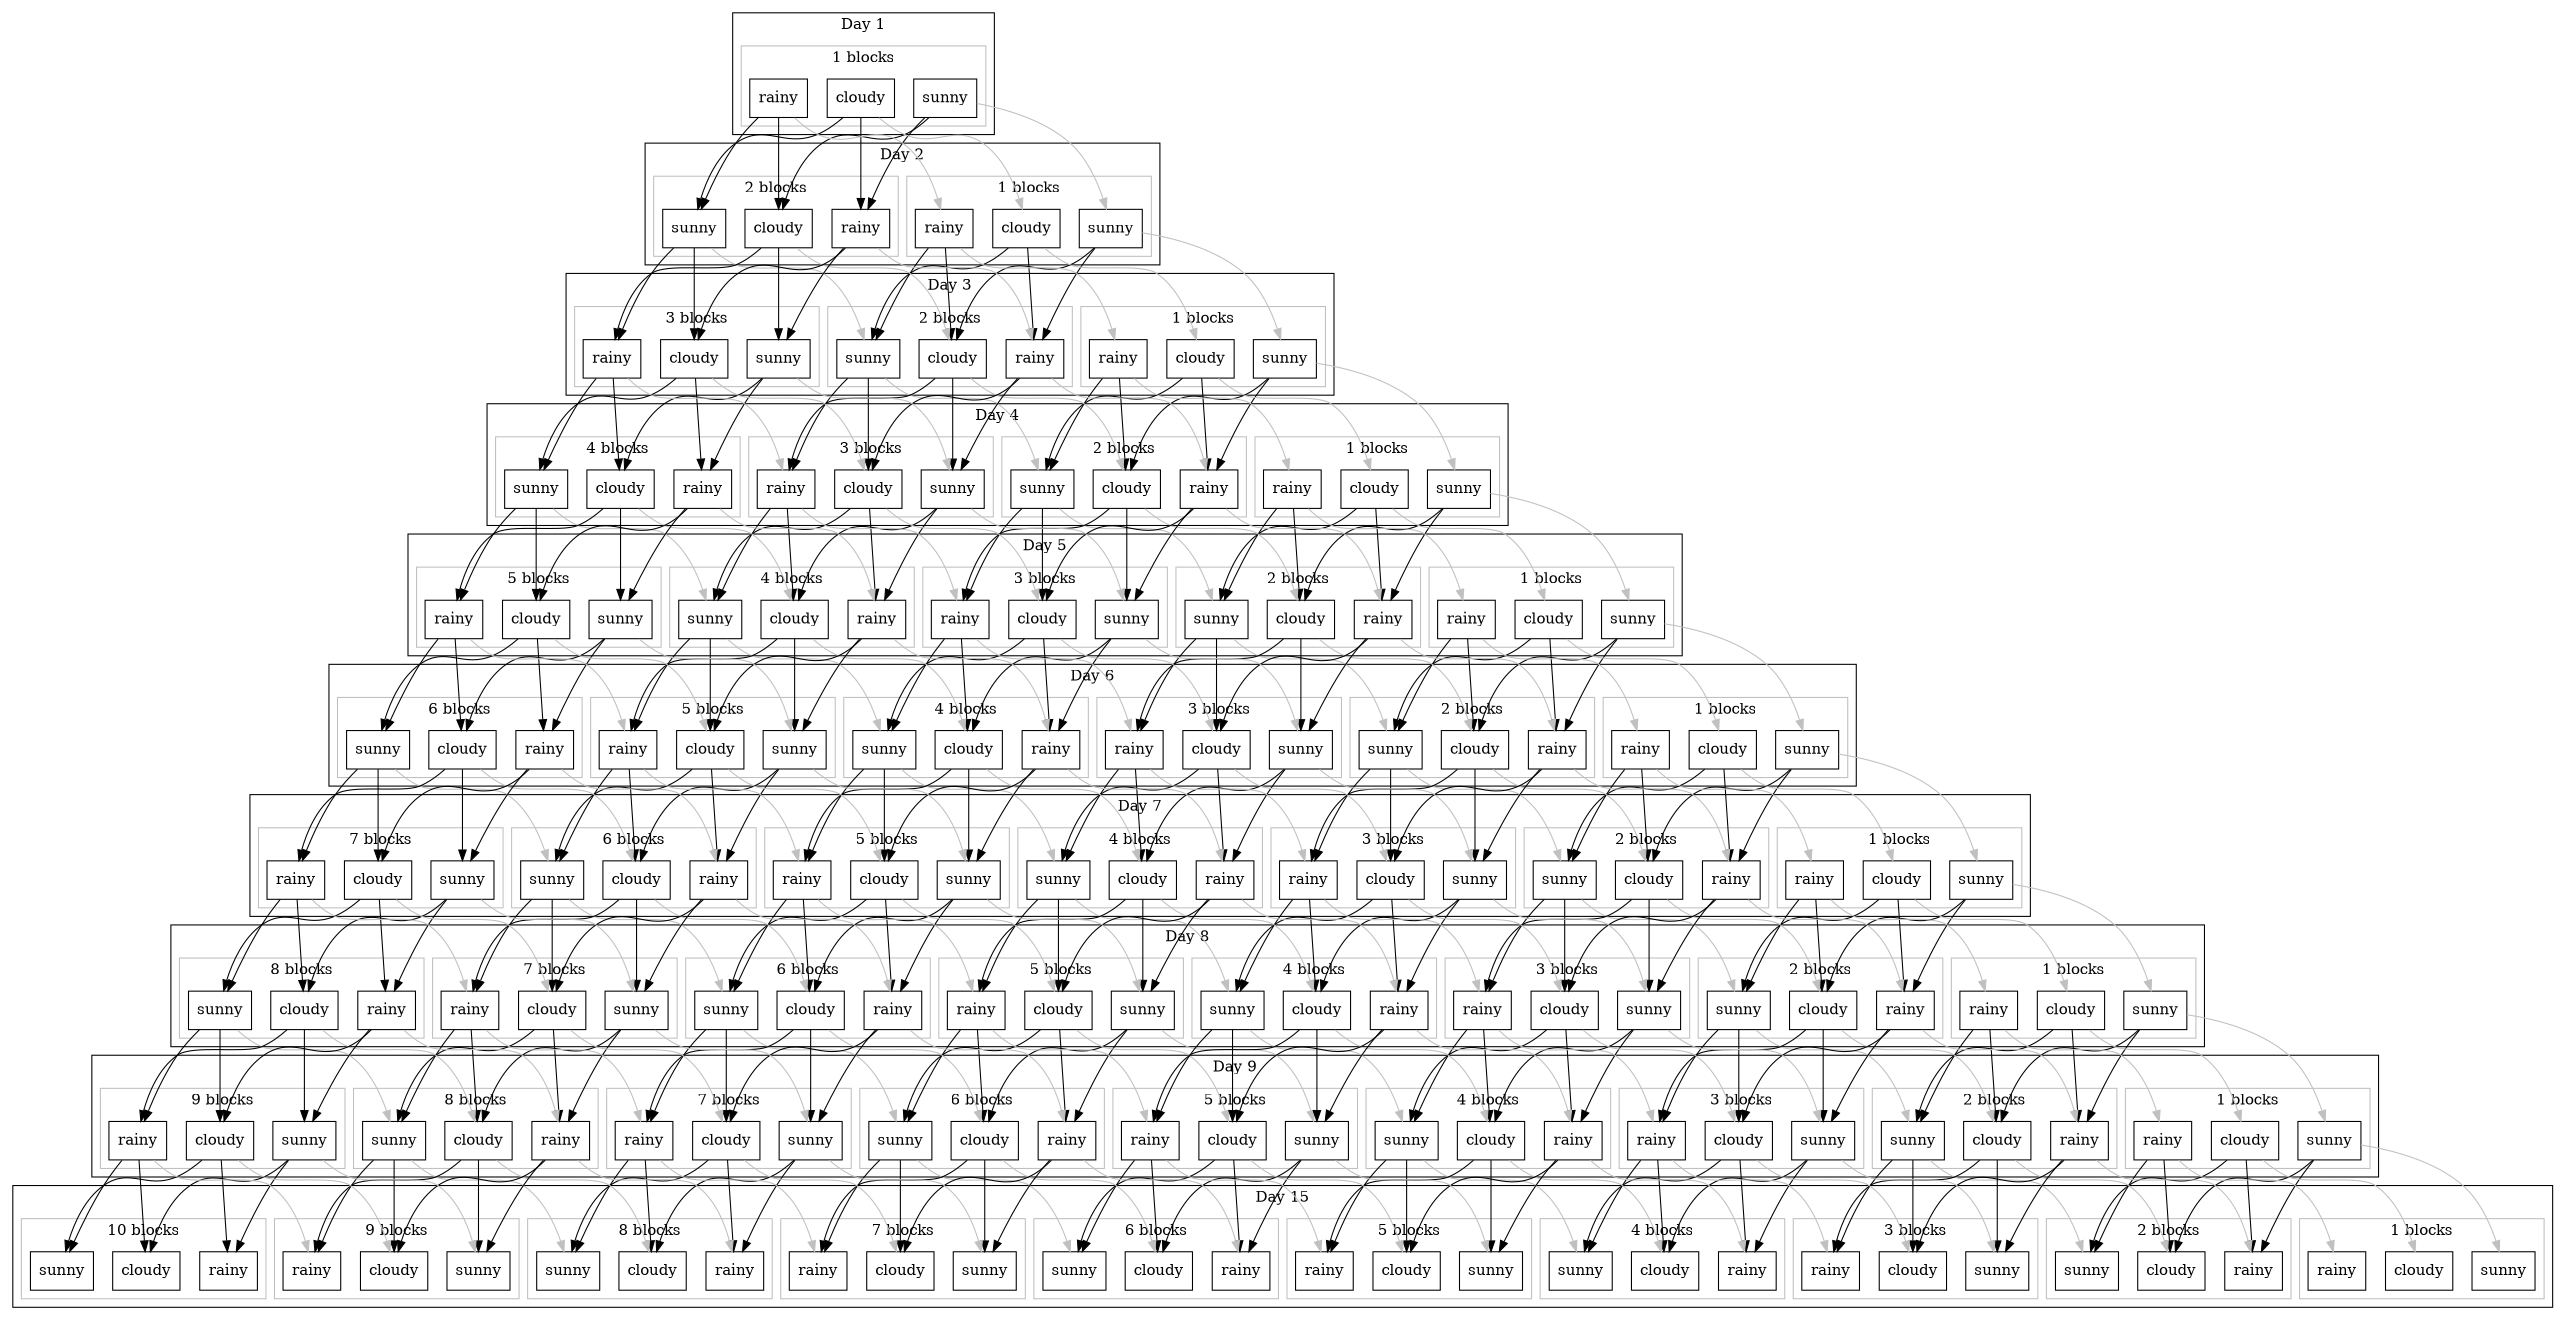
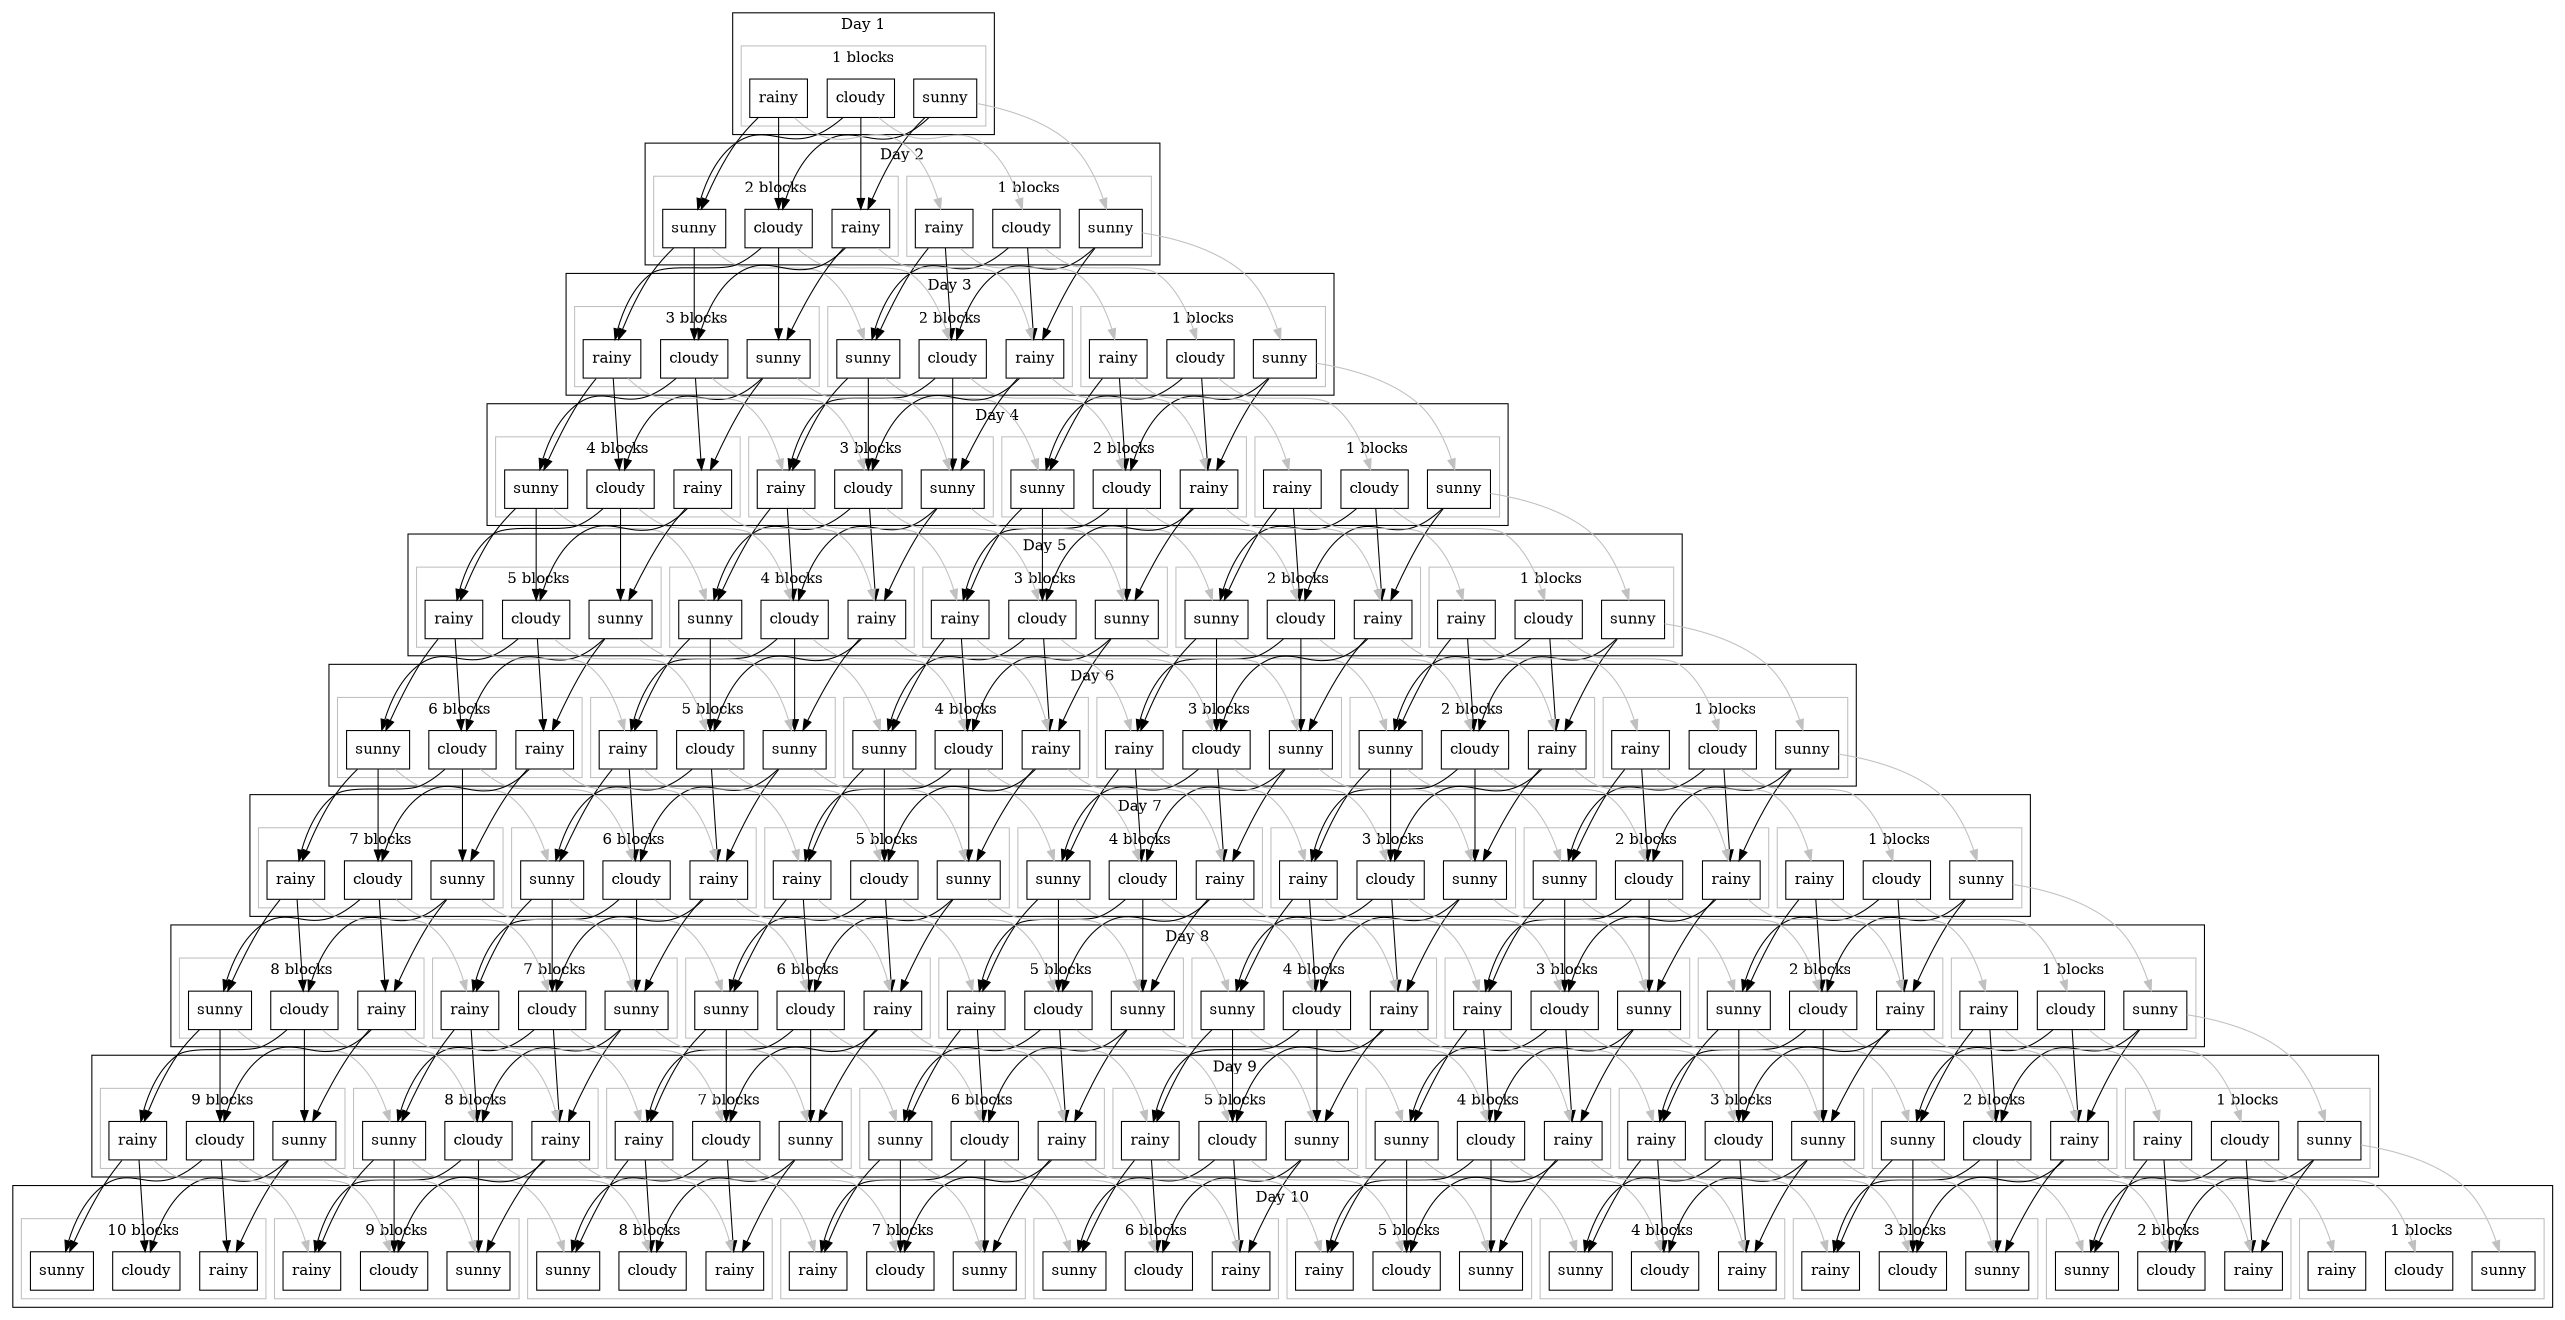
(1283, 1198) -> (1283, 1198)
